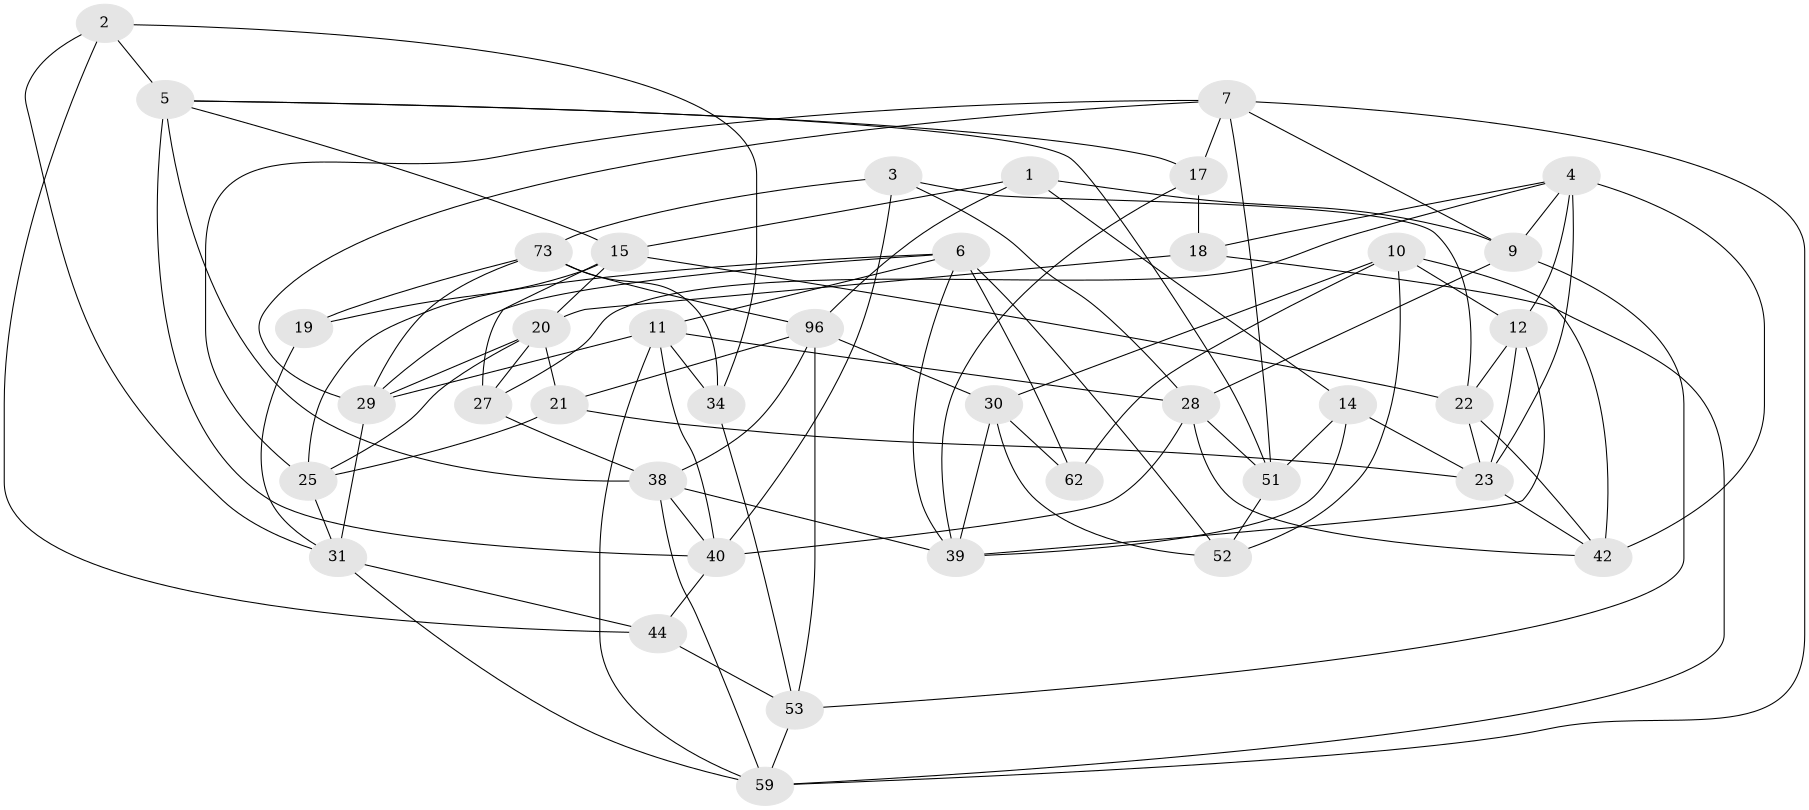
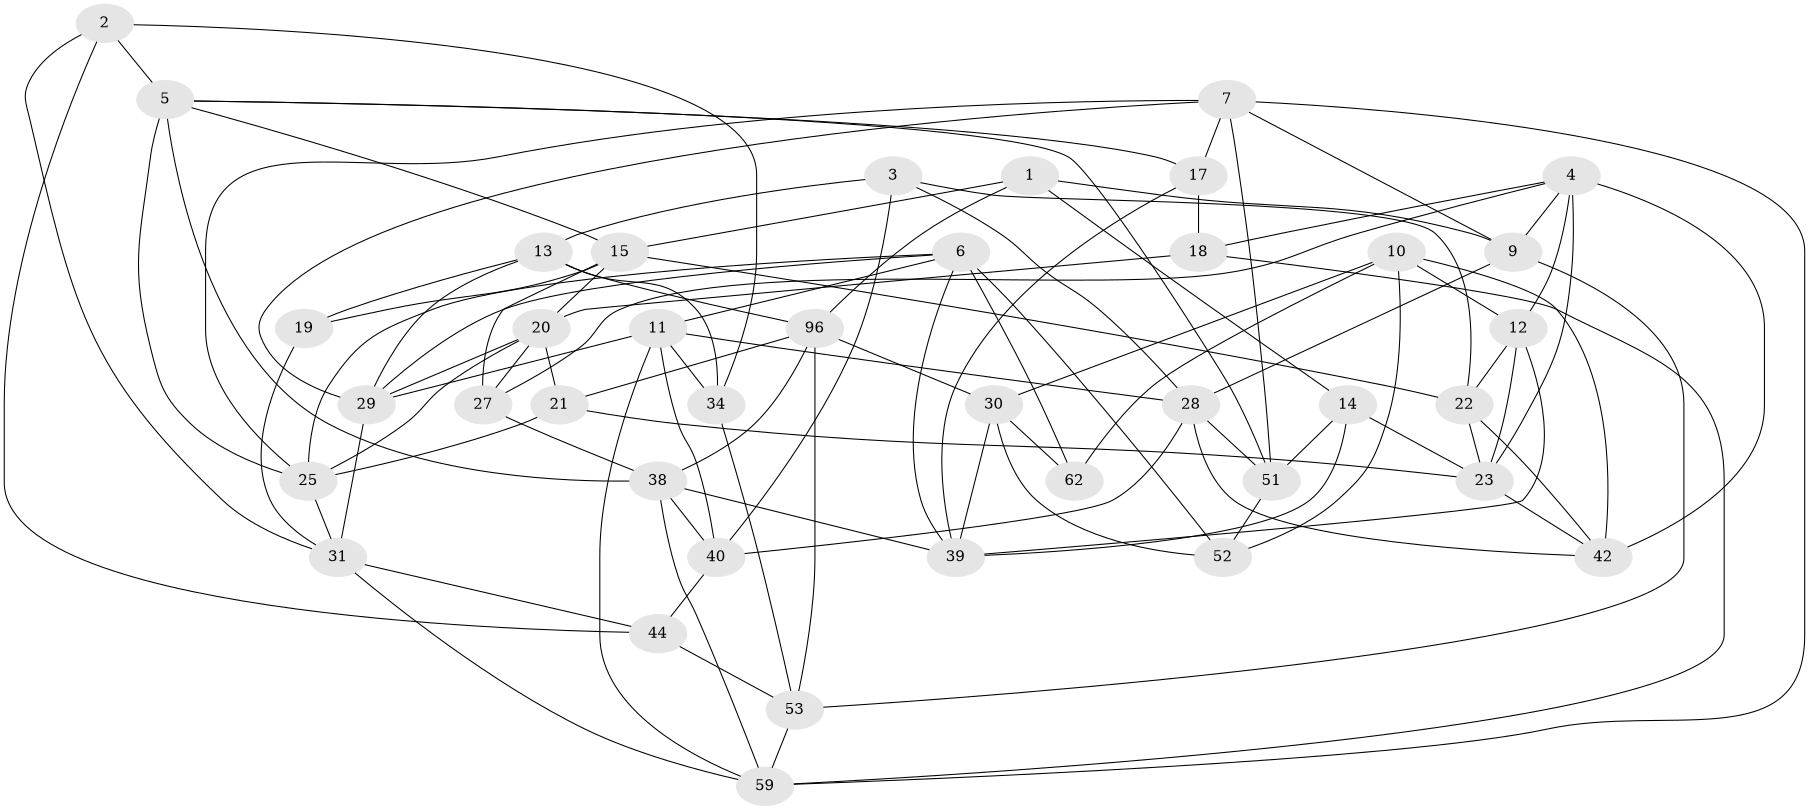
(544, 252) -> (544, 252)
(257, 489) -> (146, 328)
